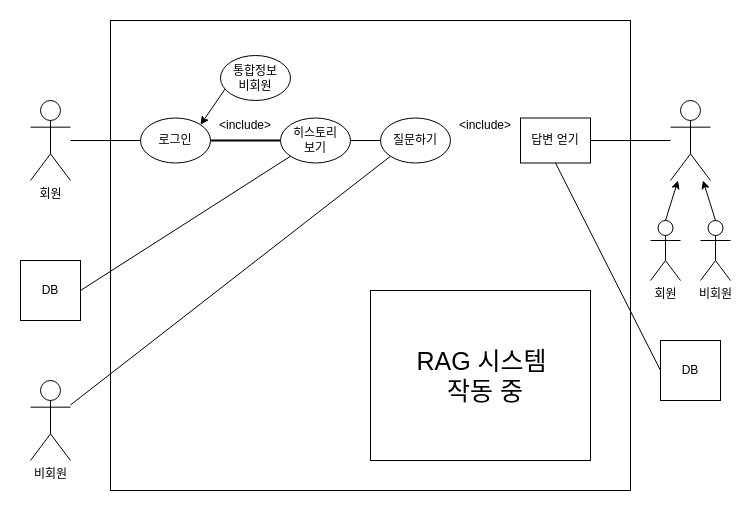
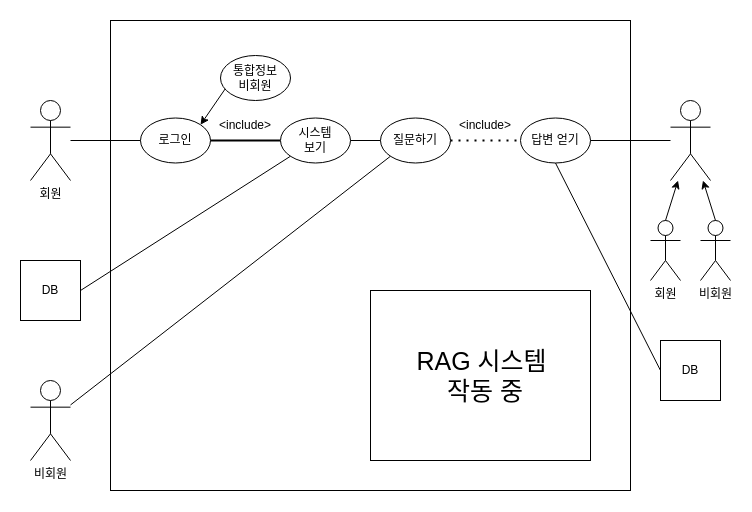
(316, 141) -> (316, 141)
none -> (485, 141)
(556, 141) -> (556, 141)
